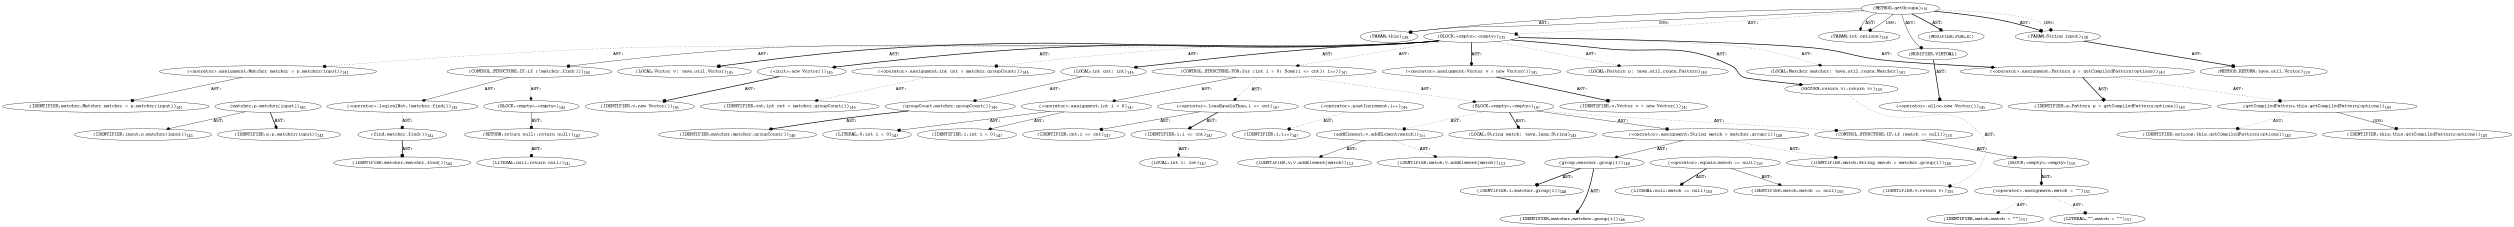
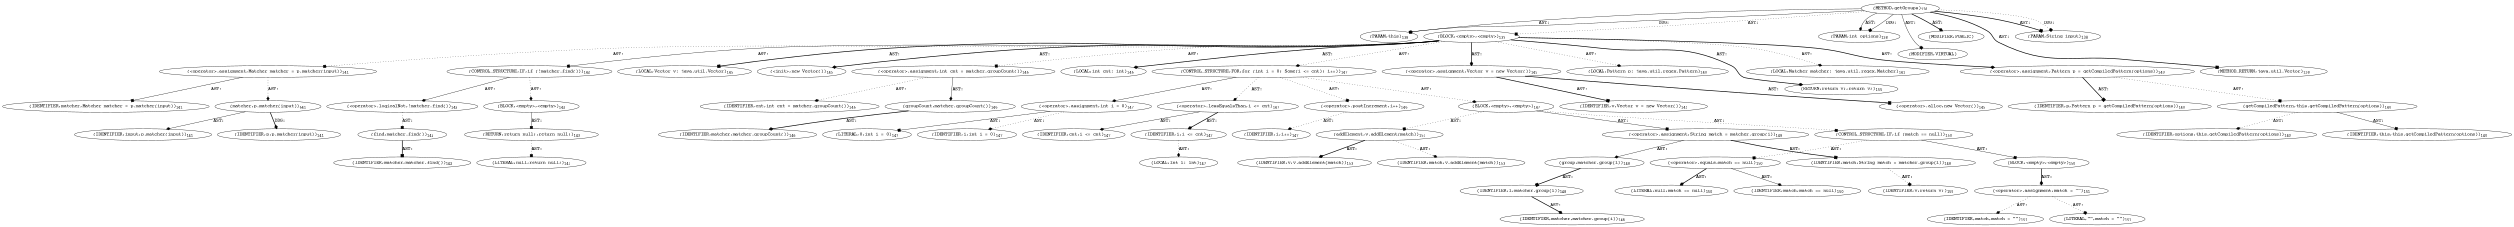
(2158, 54) -> (2067, 58)
(1936, 79) -> (1706, 90)
none -> (268, 87)
(1030, 88) -> (952, 87)
none -> (1313, 89)
(640, 106) -> none
(1949, 115) -> (1898, 176)
(1028, 120) -> (1028, 120)
(1151, 120) -> (1151, 120)
(1319, 120) -> (1319, 120)
(2269, 120) -> (2269, 120)
(281, 121) -> (281, 121)
(2380, 121) -> (2380, 121)
(1523, 135) -> none
(1344, 148) -> (1344, 148)
(1782, 150) -> (1782, 150)
none -> (1812, 150)
(1588, 190) -> (1545, 204)
